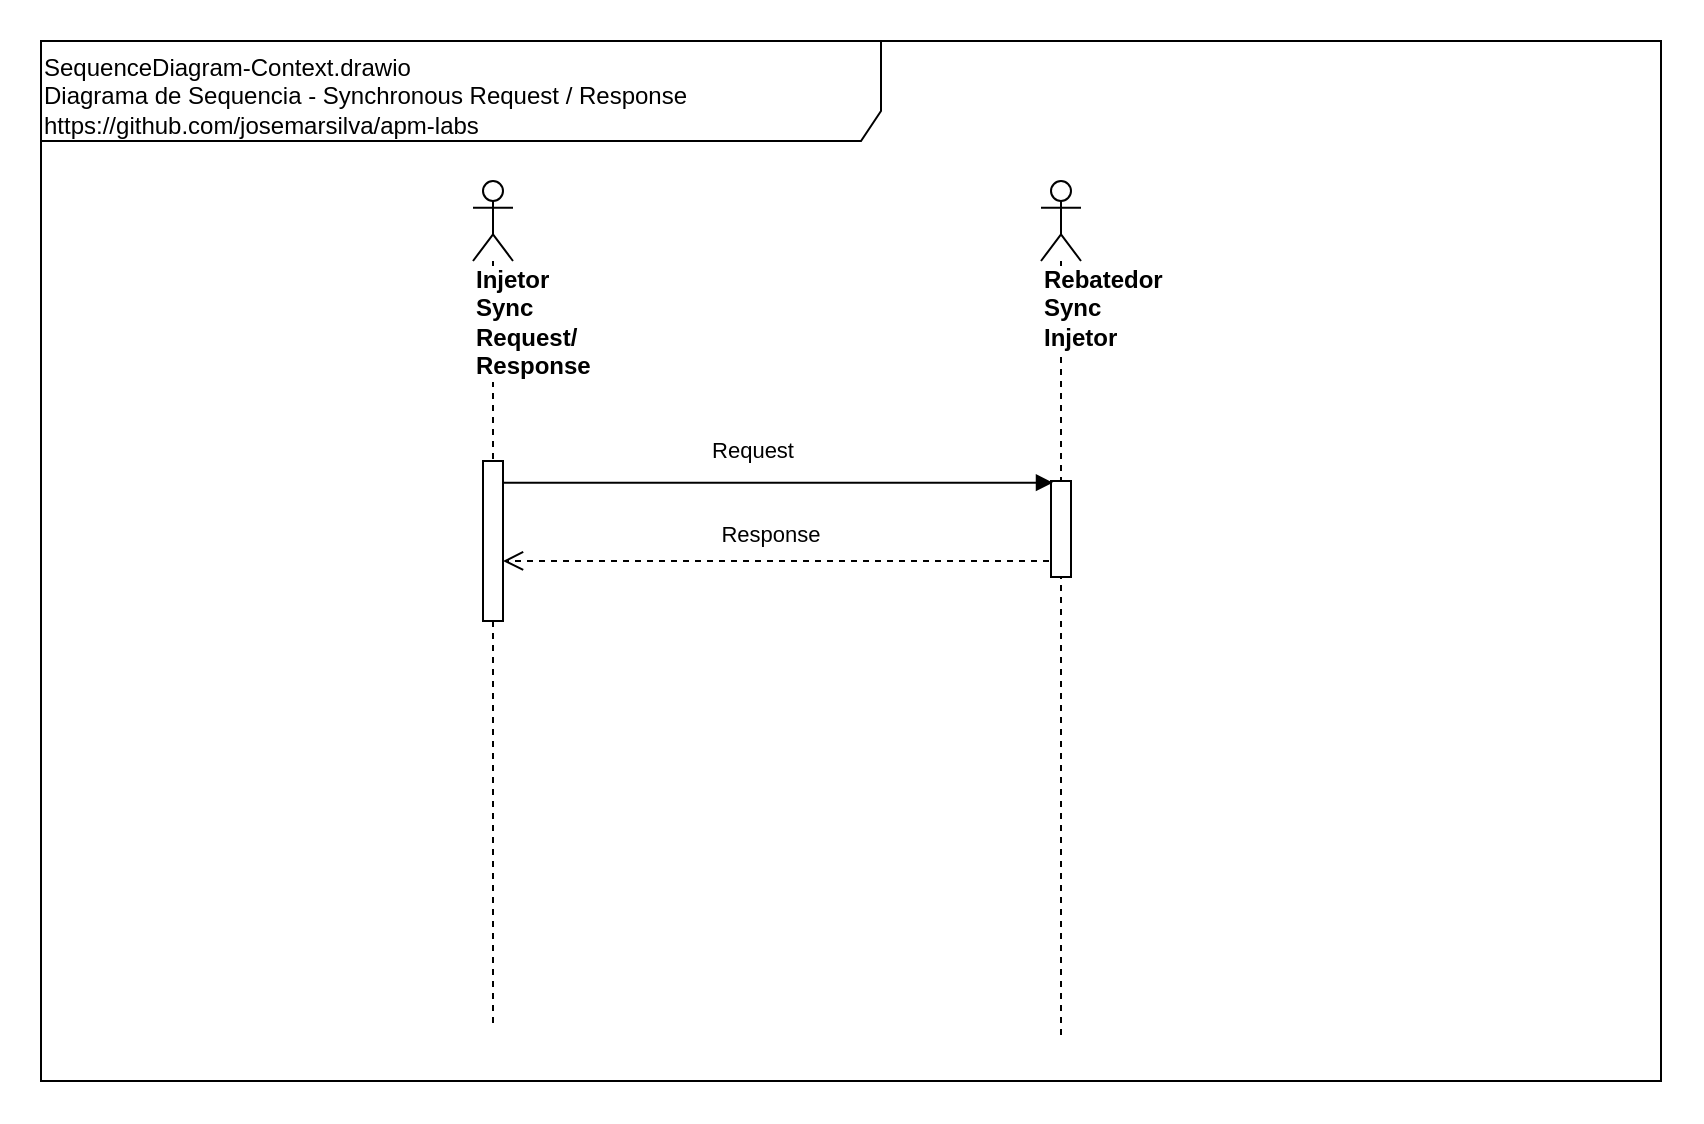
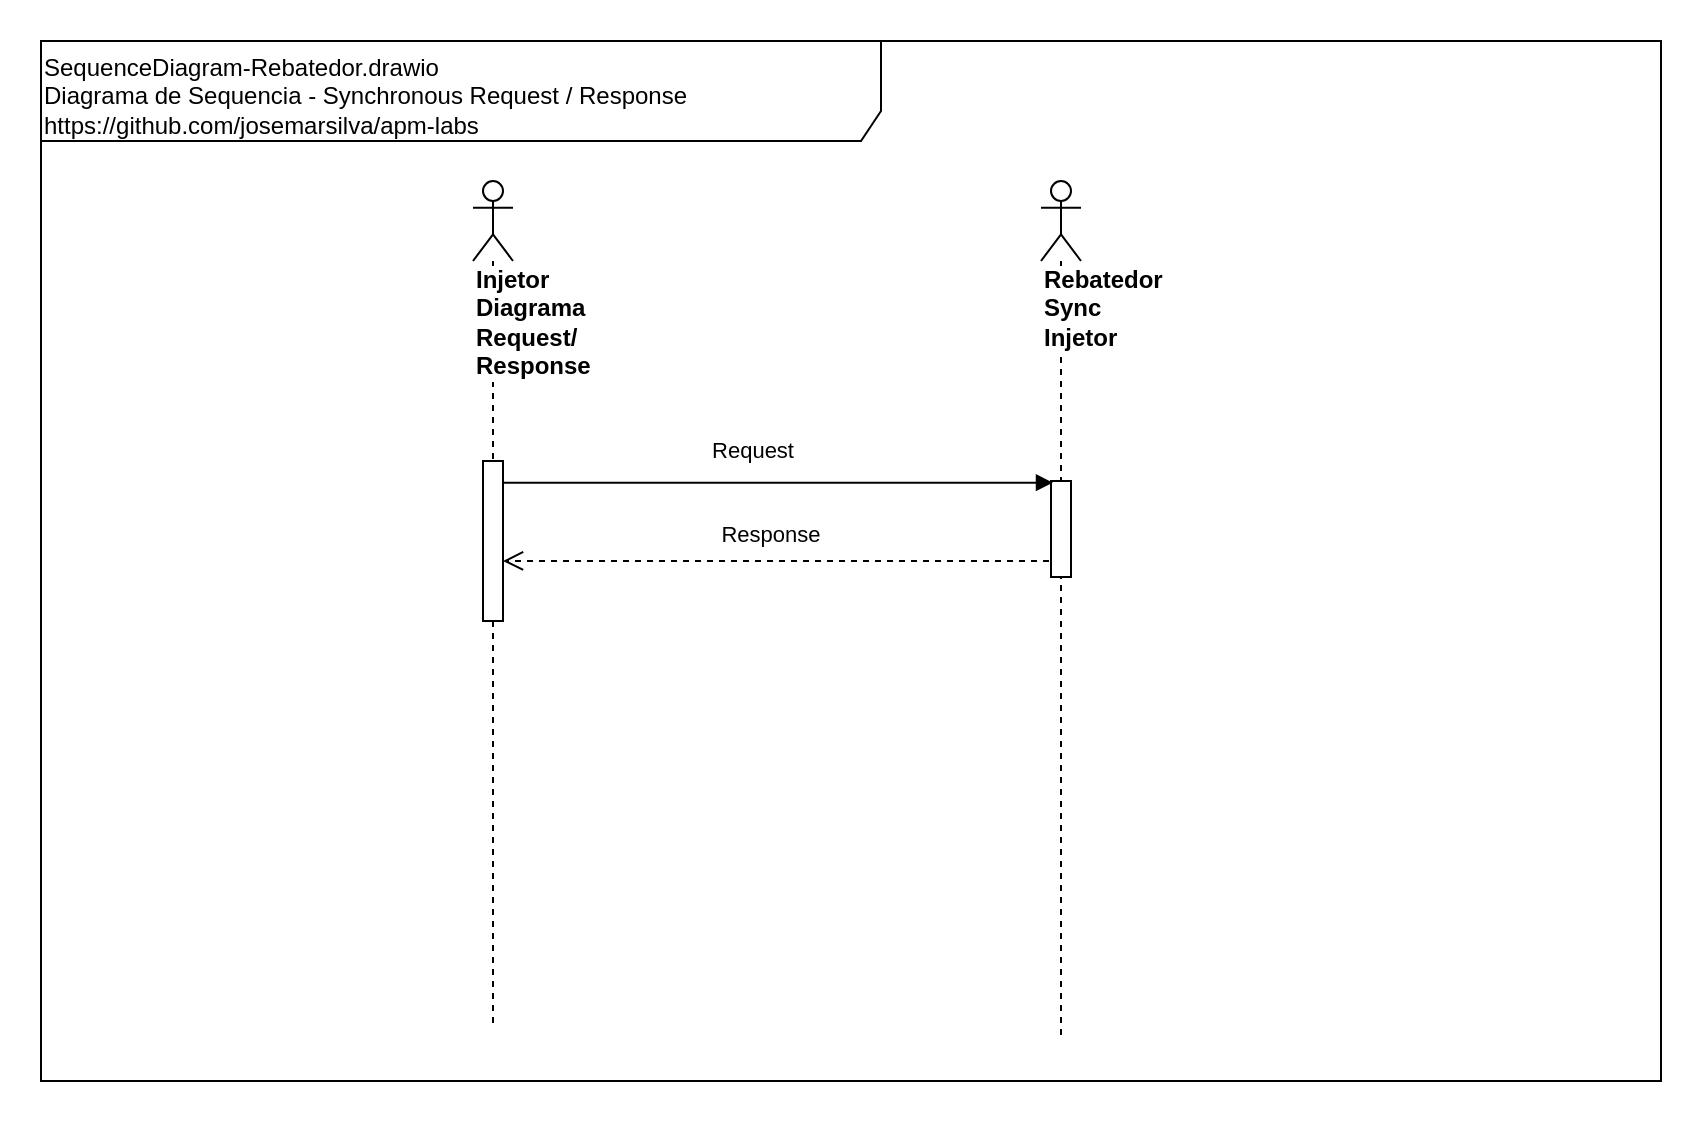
(380, 98) -> (380, 98)
(495, 425) -> (495, 454)
